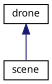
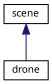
(26, 47) -> (26, 47)
